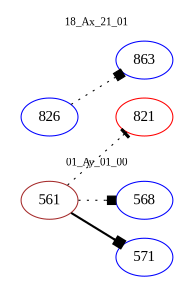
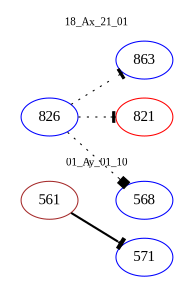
(92, 91) -> (92, 91)
(95, 160) -> (94, 117)
(97, 163) -> (97, 163)
(92, 200) -> (98, 160)
(95, 227) -> (95, 227)
